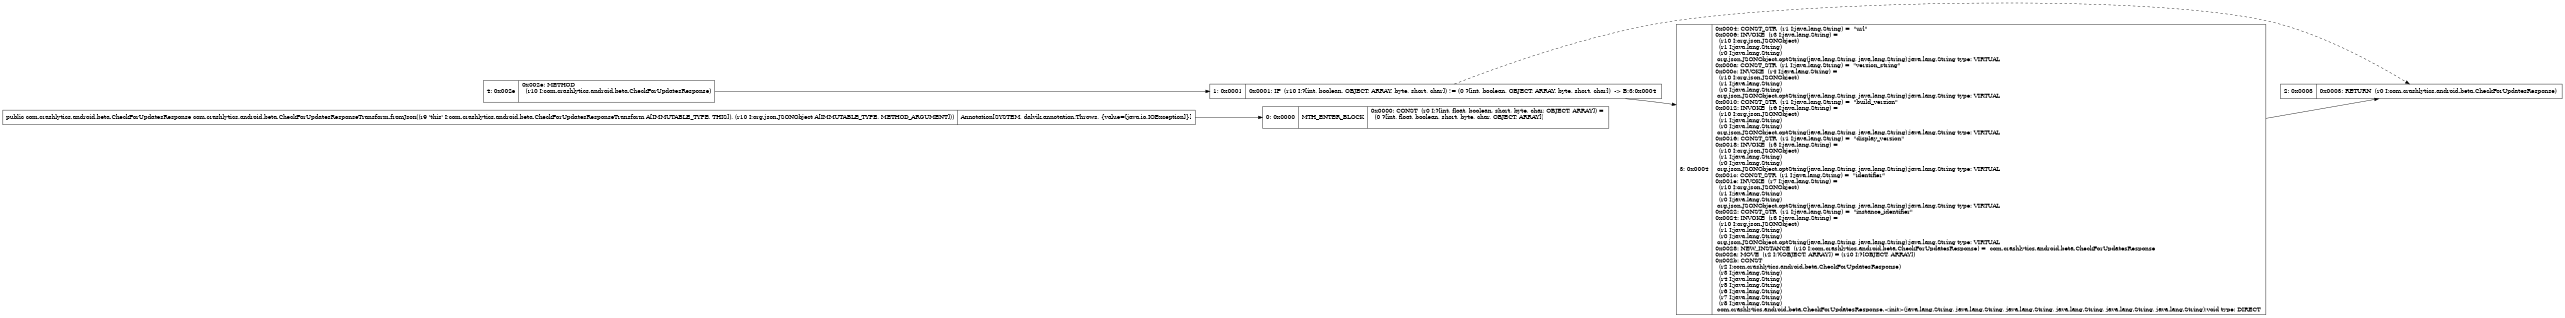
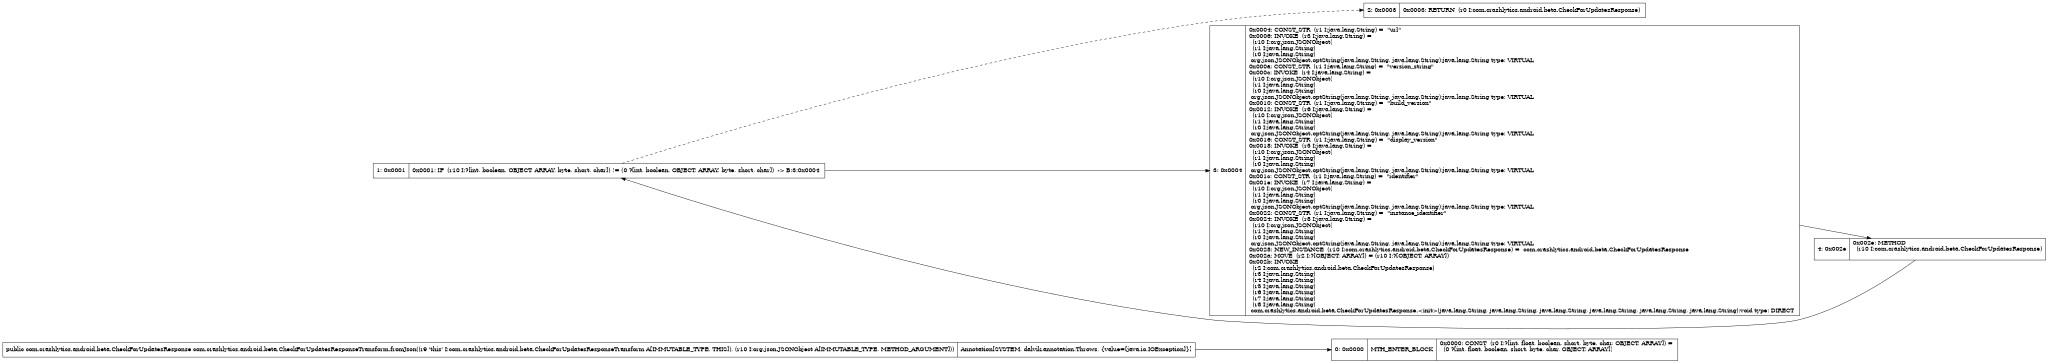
(2320, 109) -> (1833, 231)
(1741, 261) -> (1276, 262)
